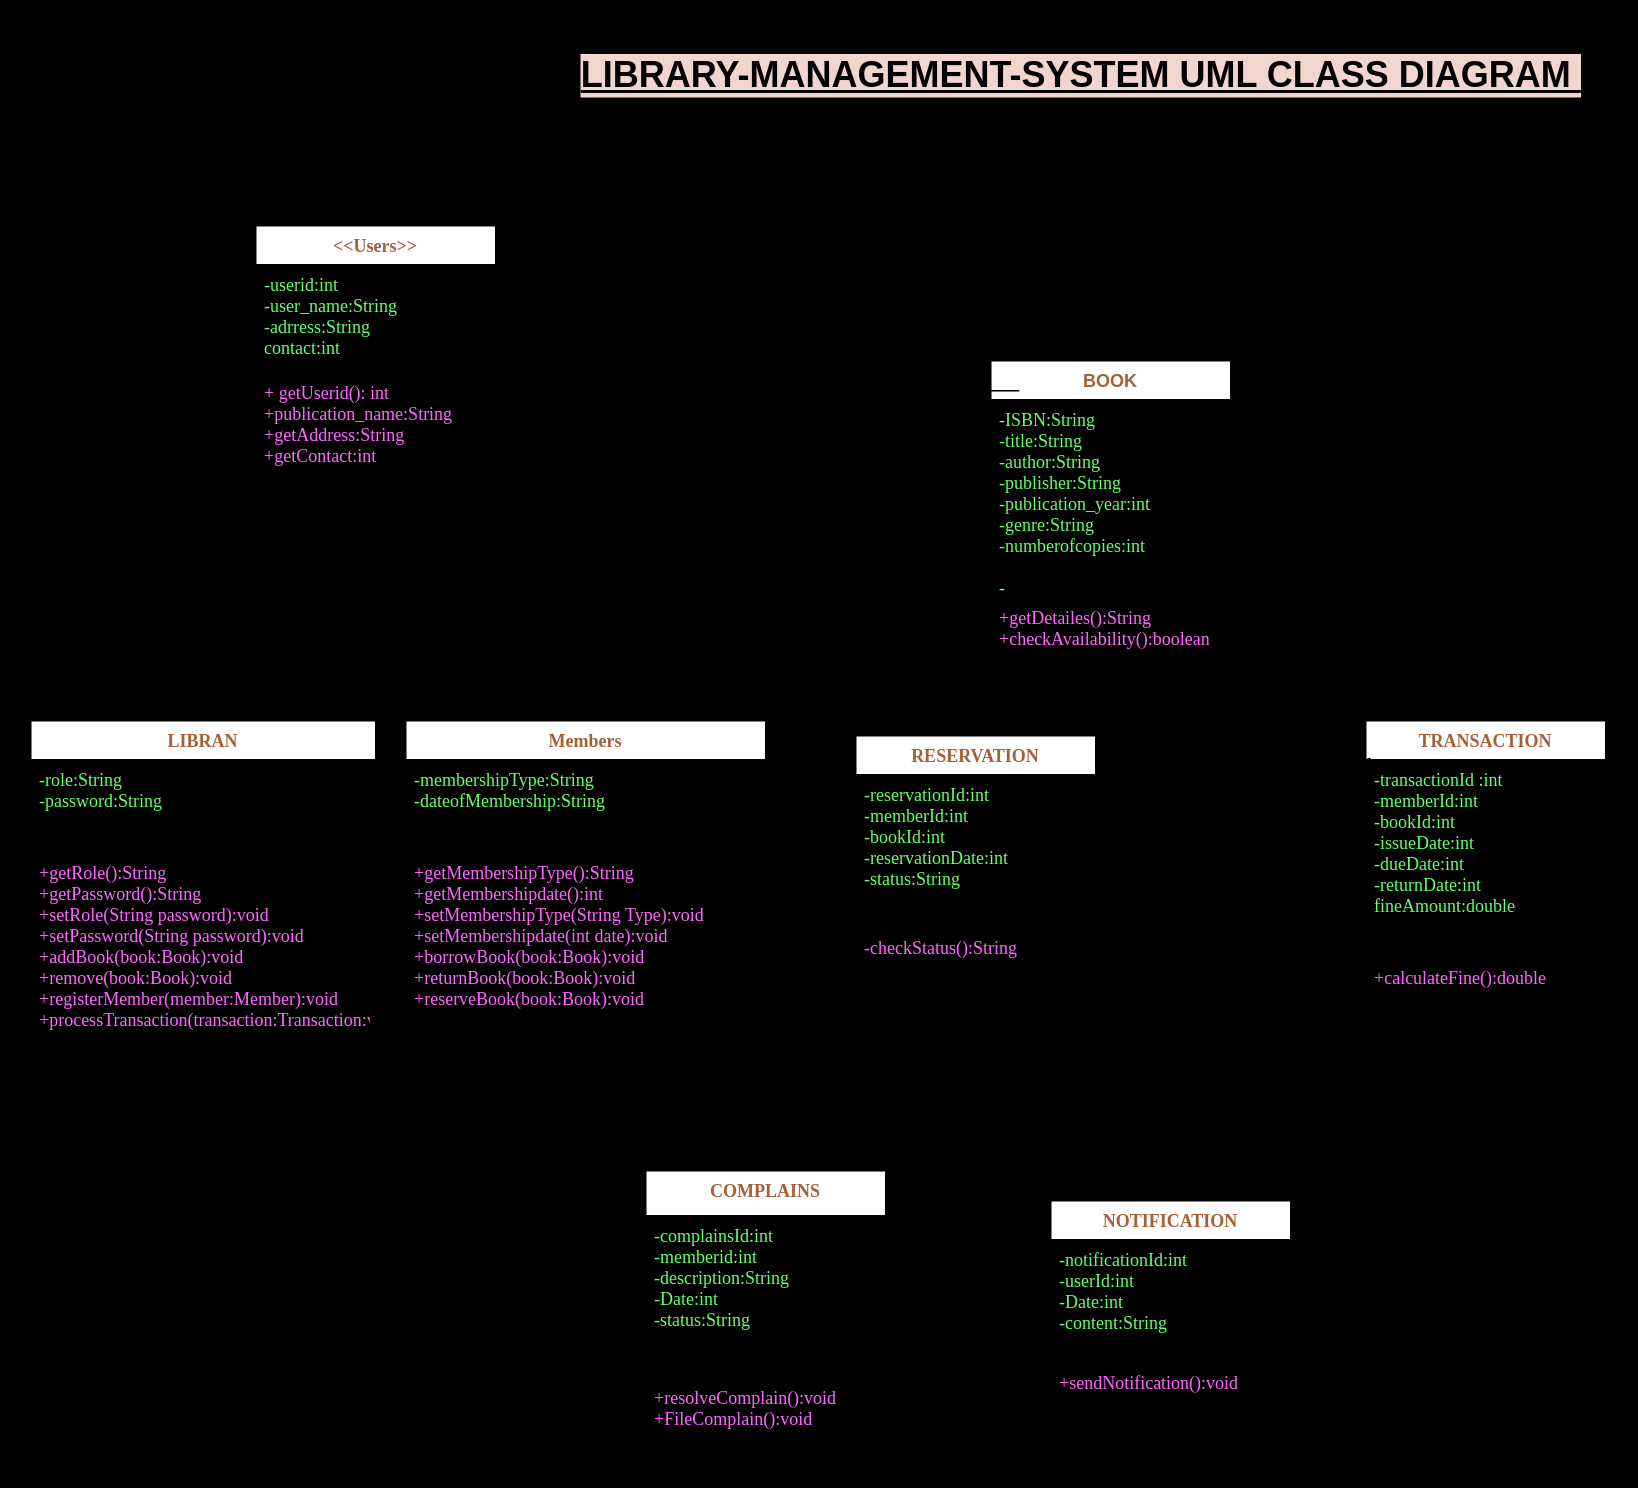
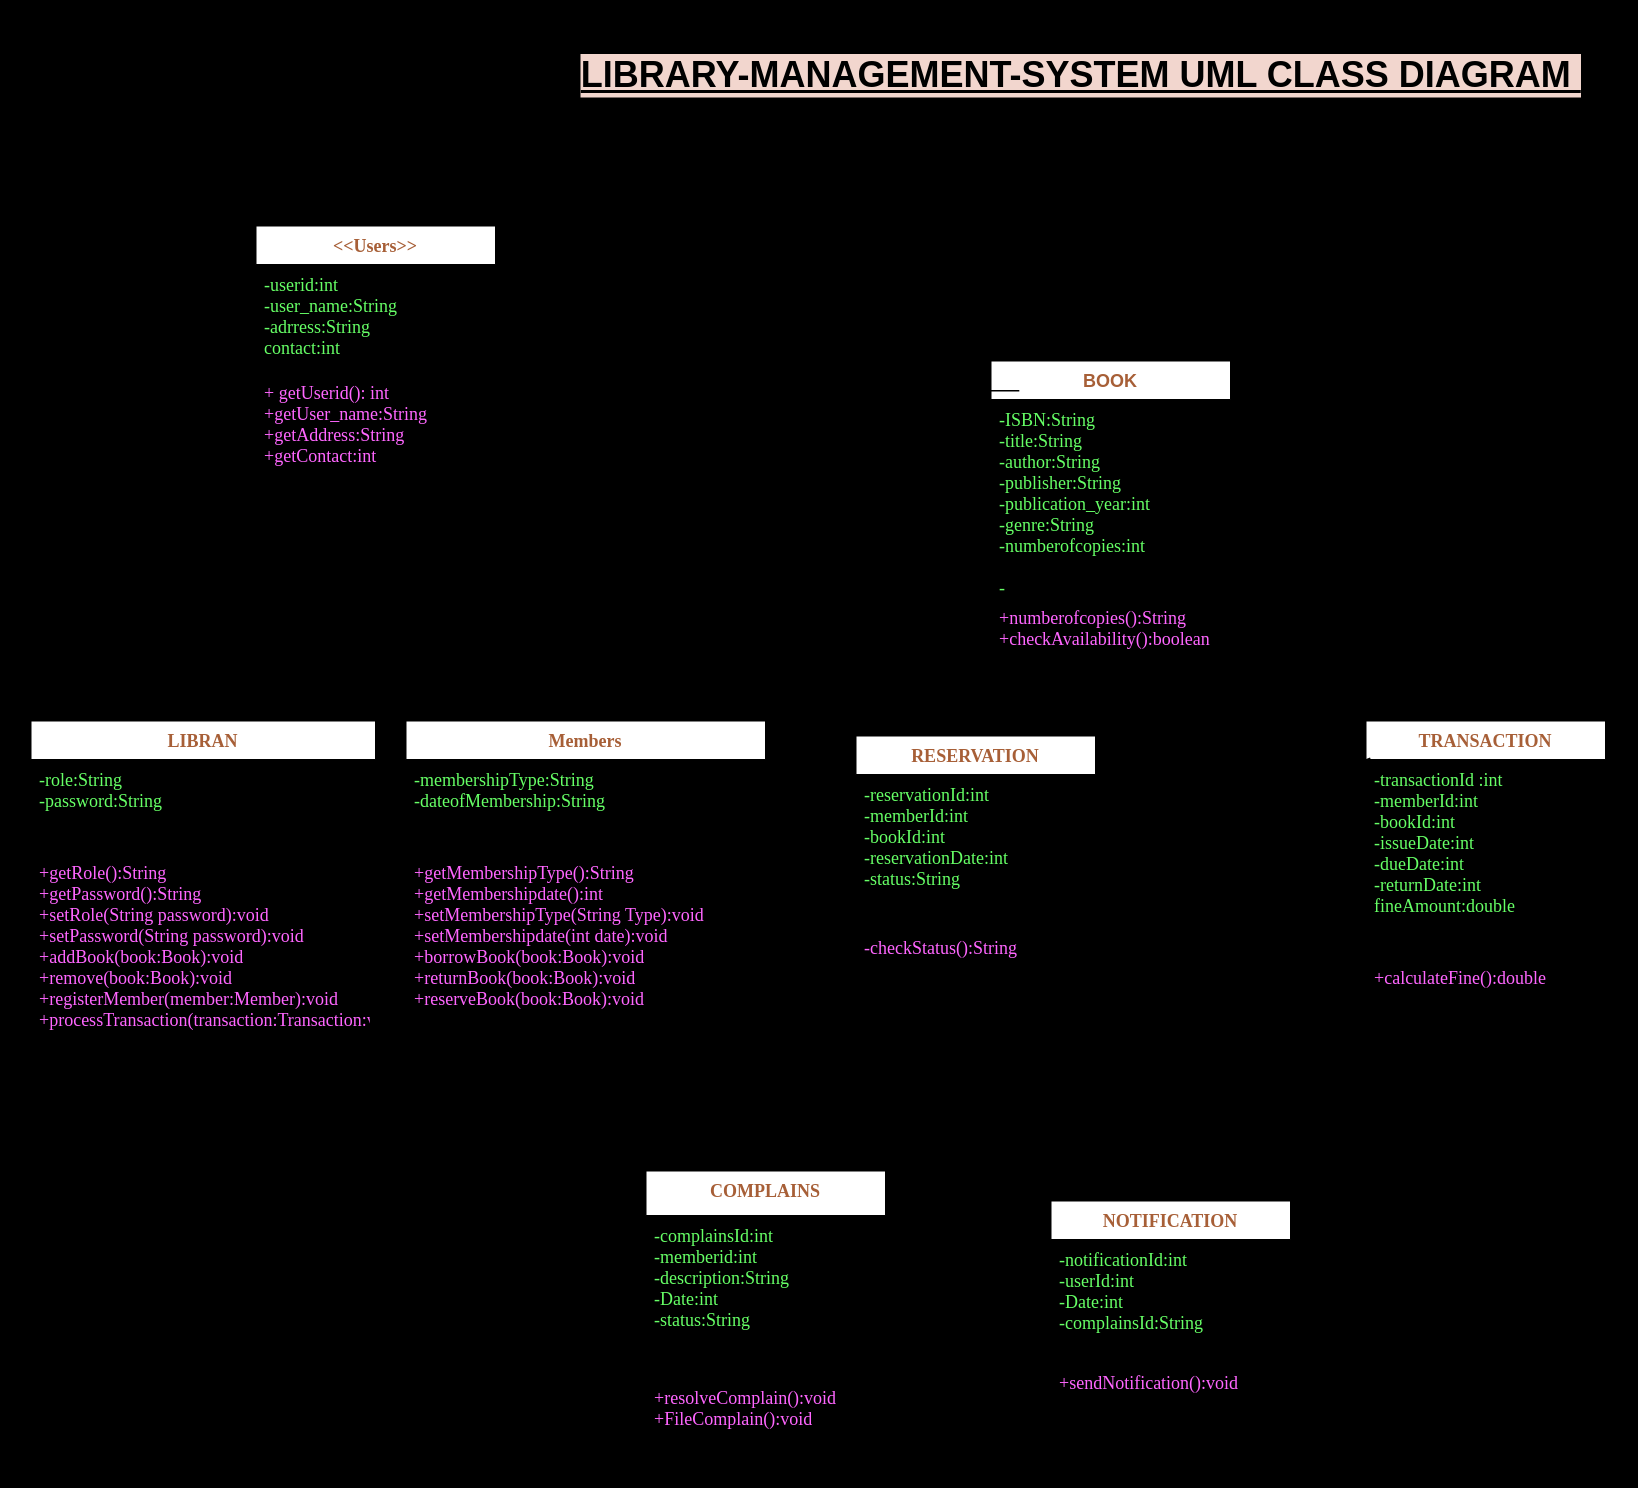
(343, 393) -> (343, 393)
(1095, 618) -> (1113, 618)
(1143, 1260) -> (1143, 1260)
